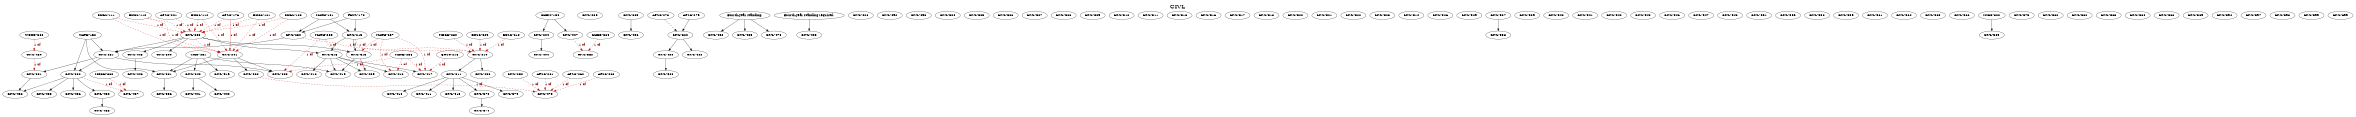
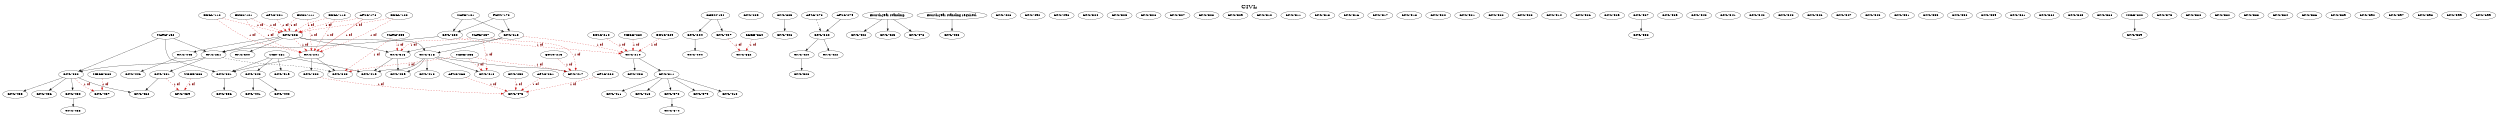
(34, 63) -> (171, 84)
(192, 65) -> (276, 65)
